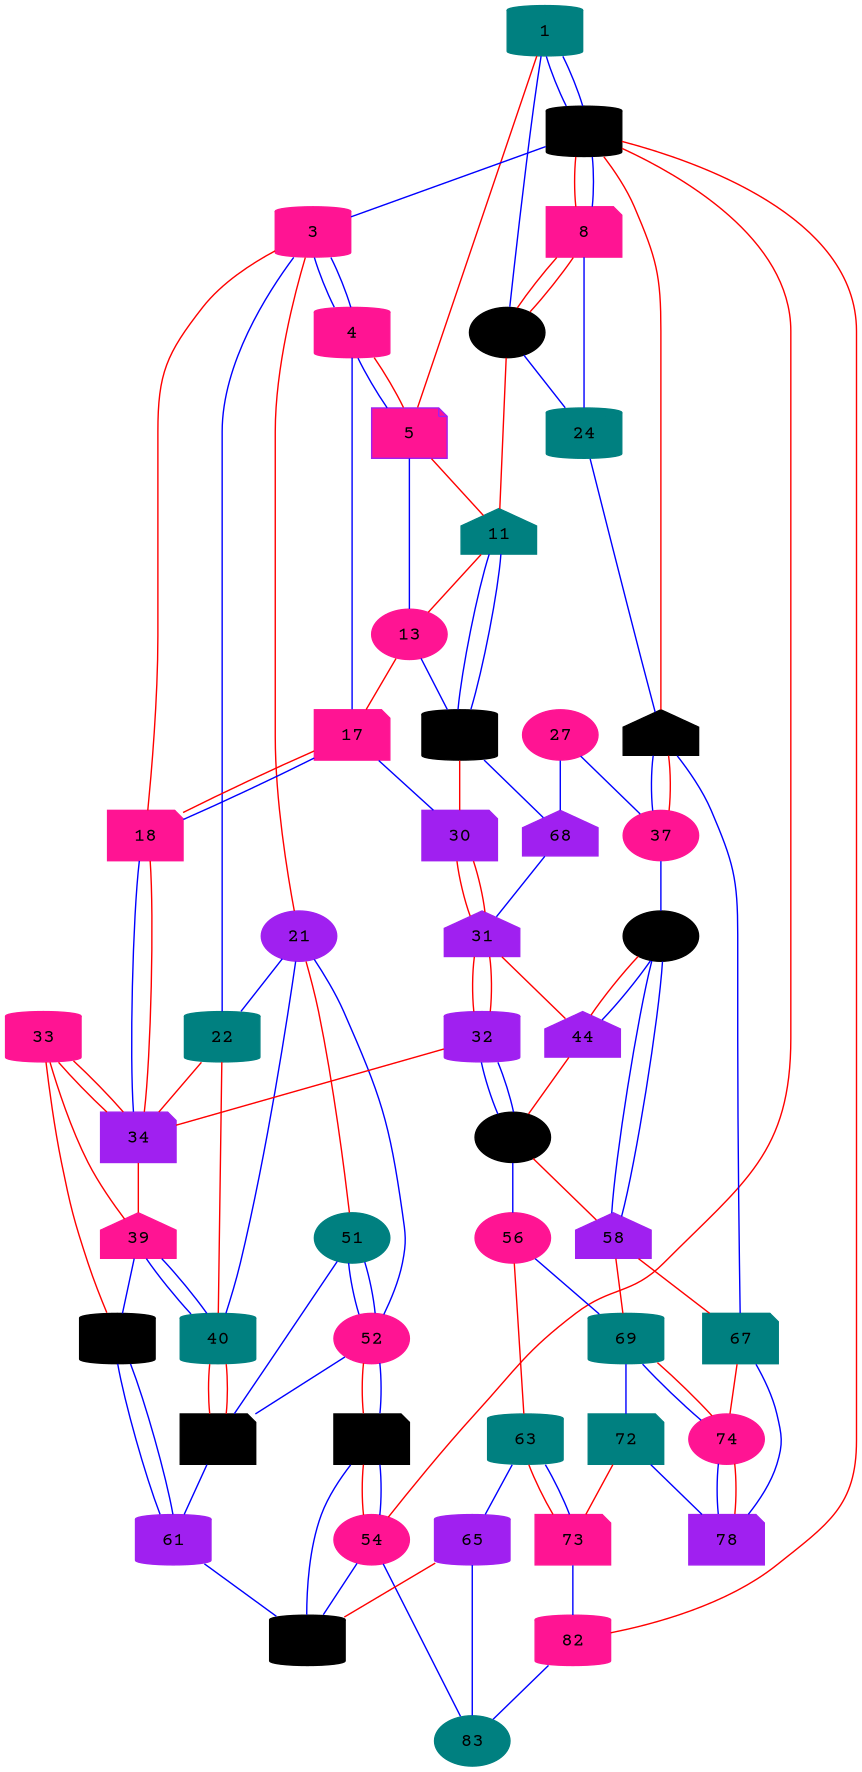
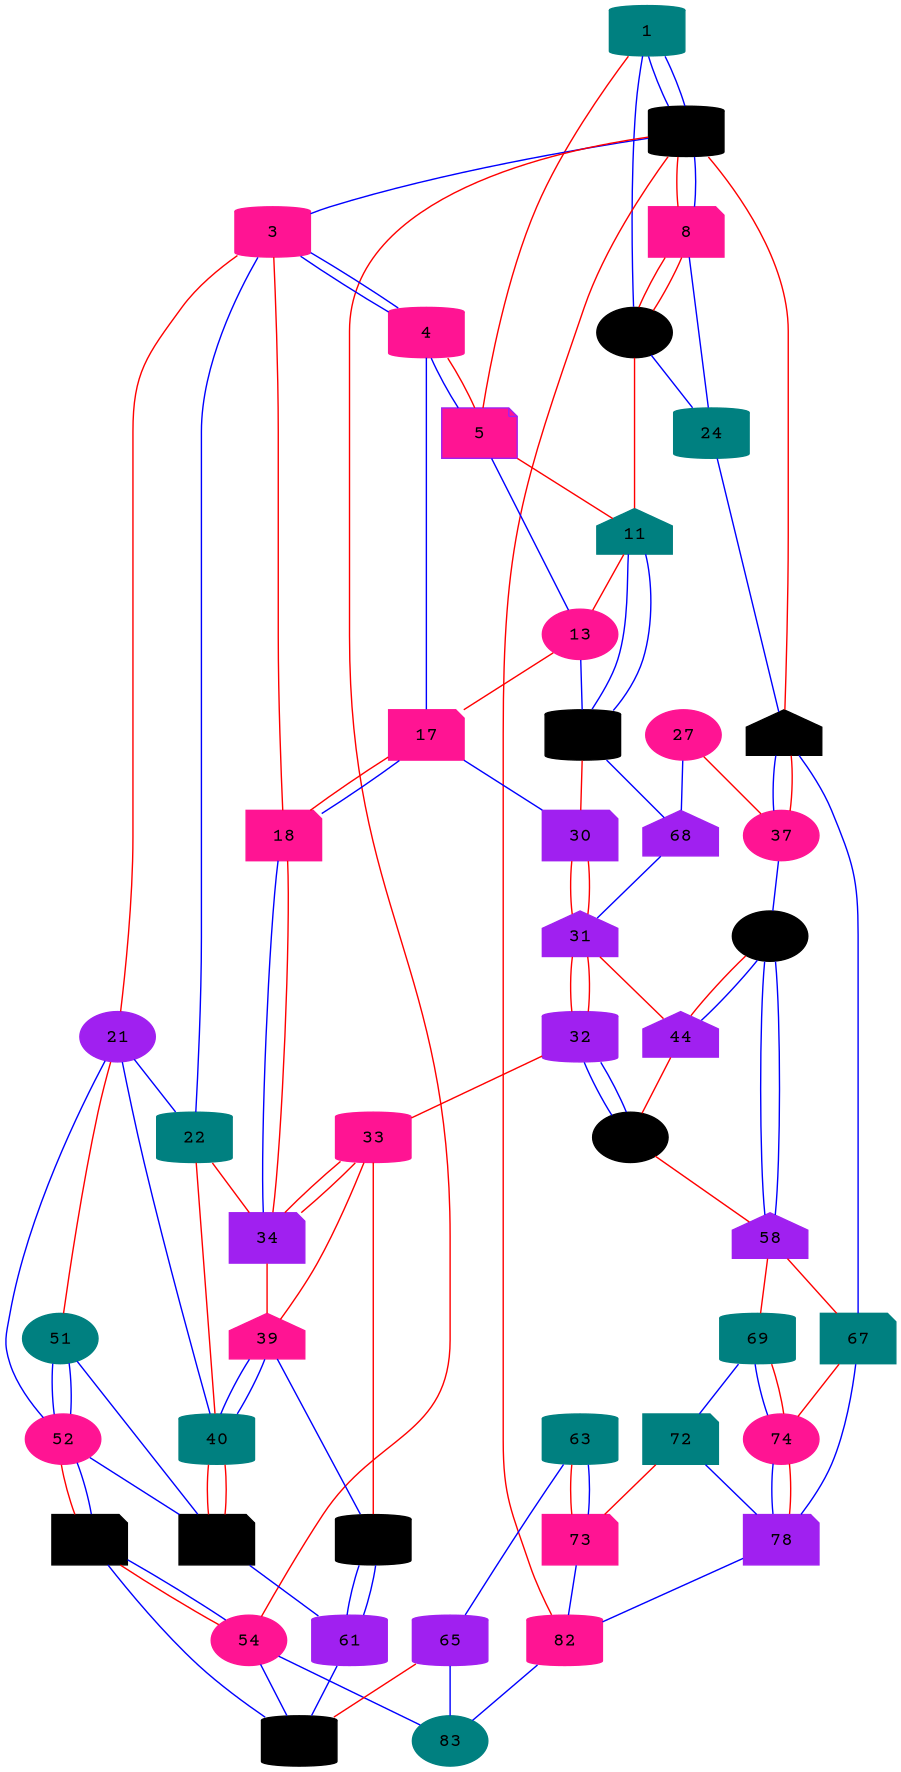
(610, 785) -> (732, 785)
(310, 1087) -> (477, 1087)
(513, 1238) -> none
none -> (673, 1590)
